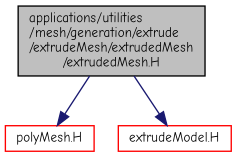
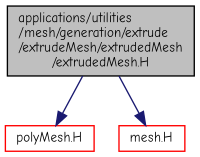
(175, 138) -> (152, 138)
